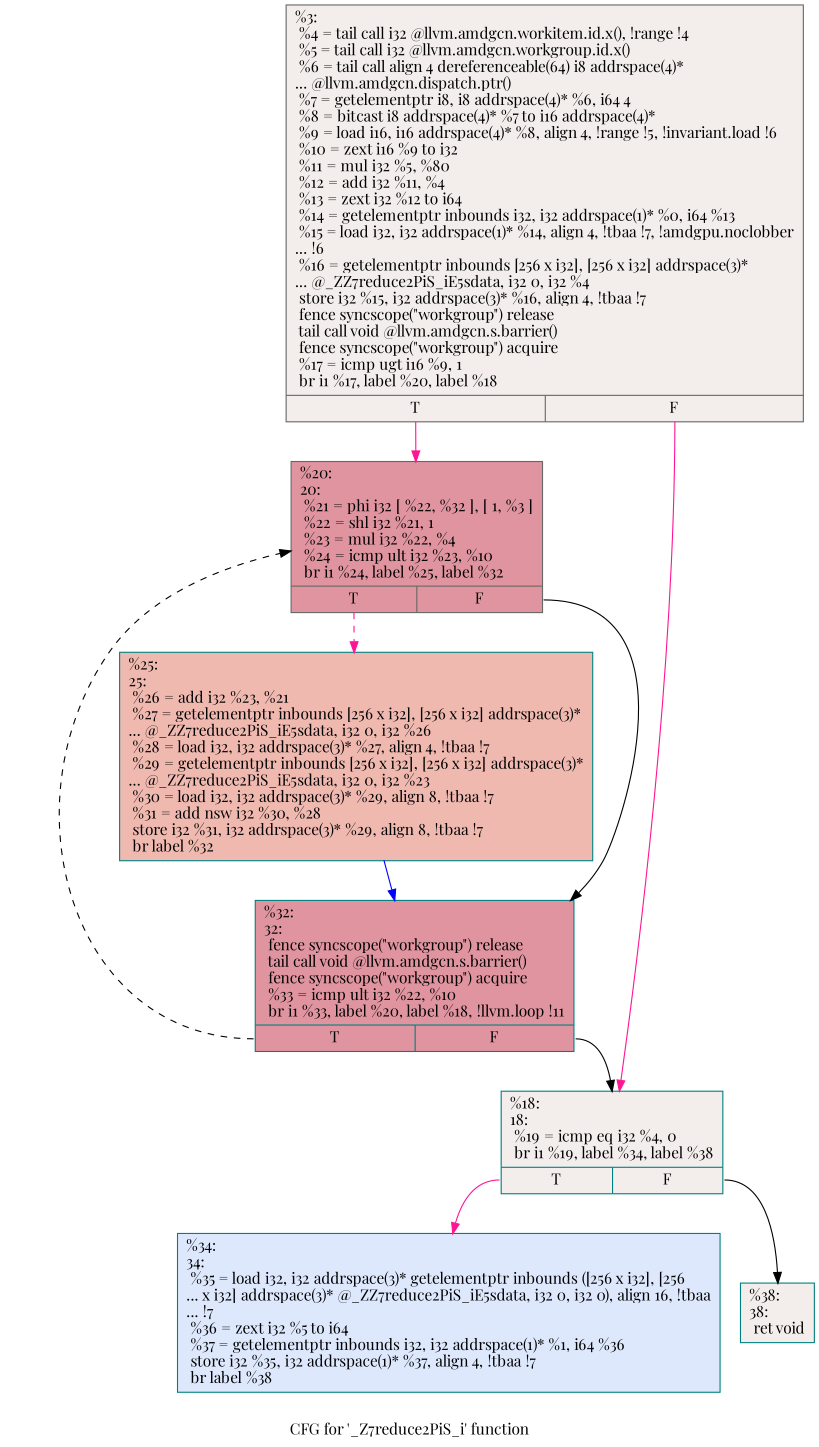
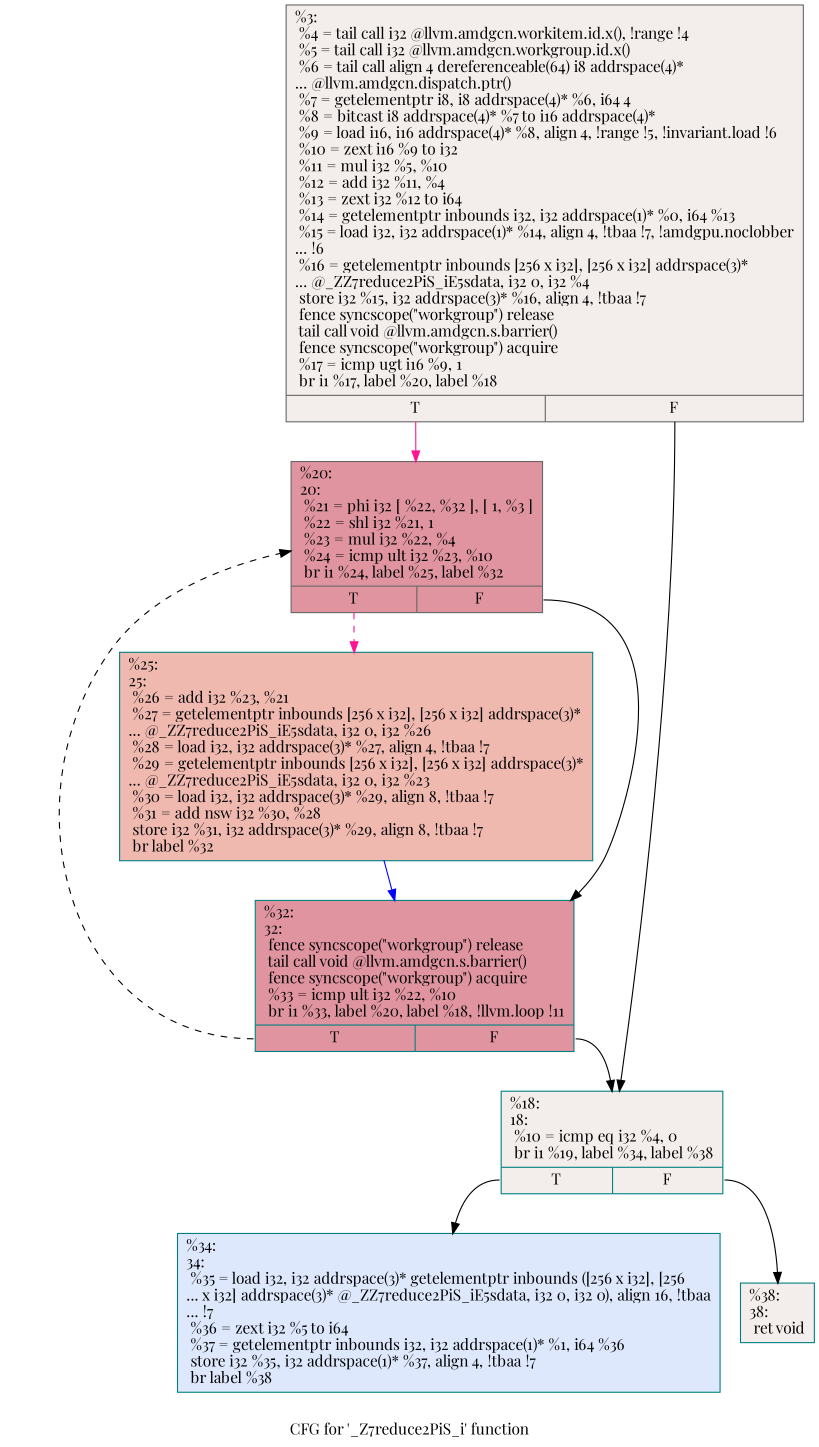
(373, 167) -> (372, 167)
(658, 752) -> (658, 752)
(593, 1137) -> (594, 1137)
(470, 1194) -> (470, 1194)
